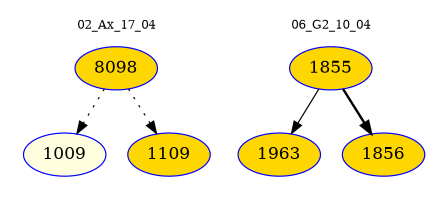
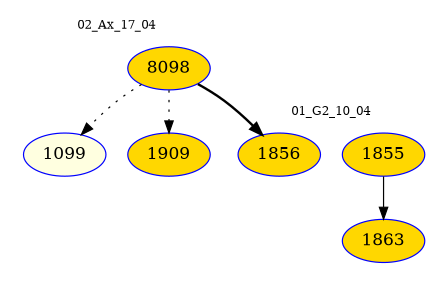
(331, 26) -> (331, 112)
(354, 106) -> (236, 111)
(65, 155) -> (65, 155)
(169, 155) -> (169, 155)
(279, 155) -> (384, 241)
